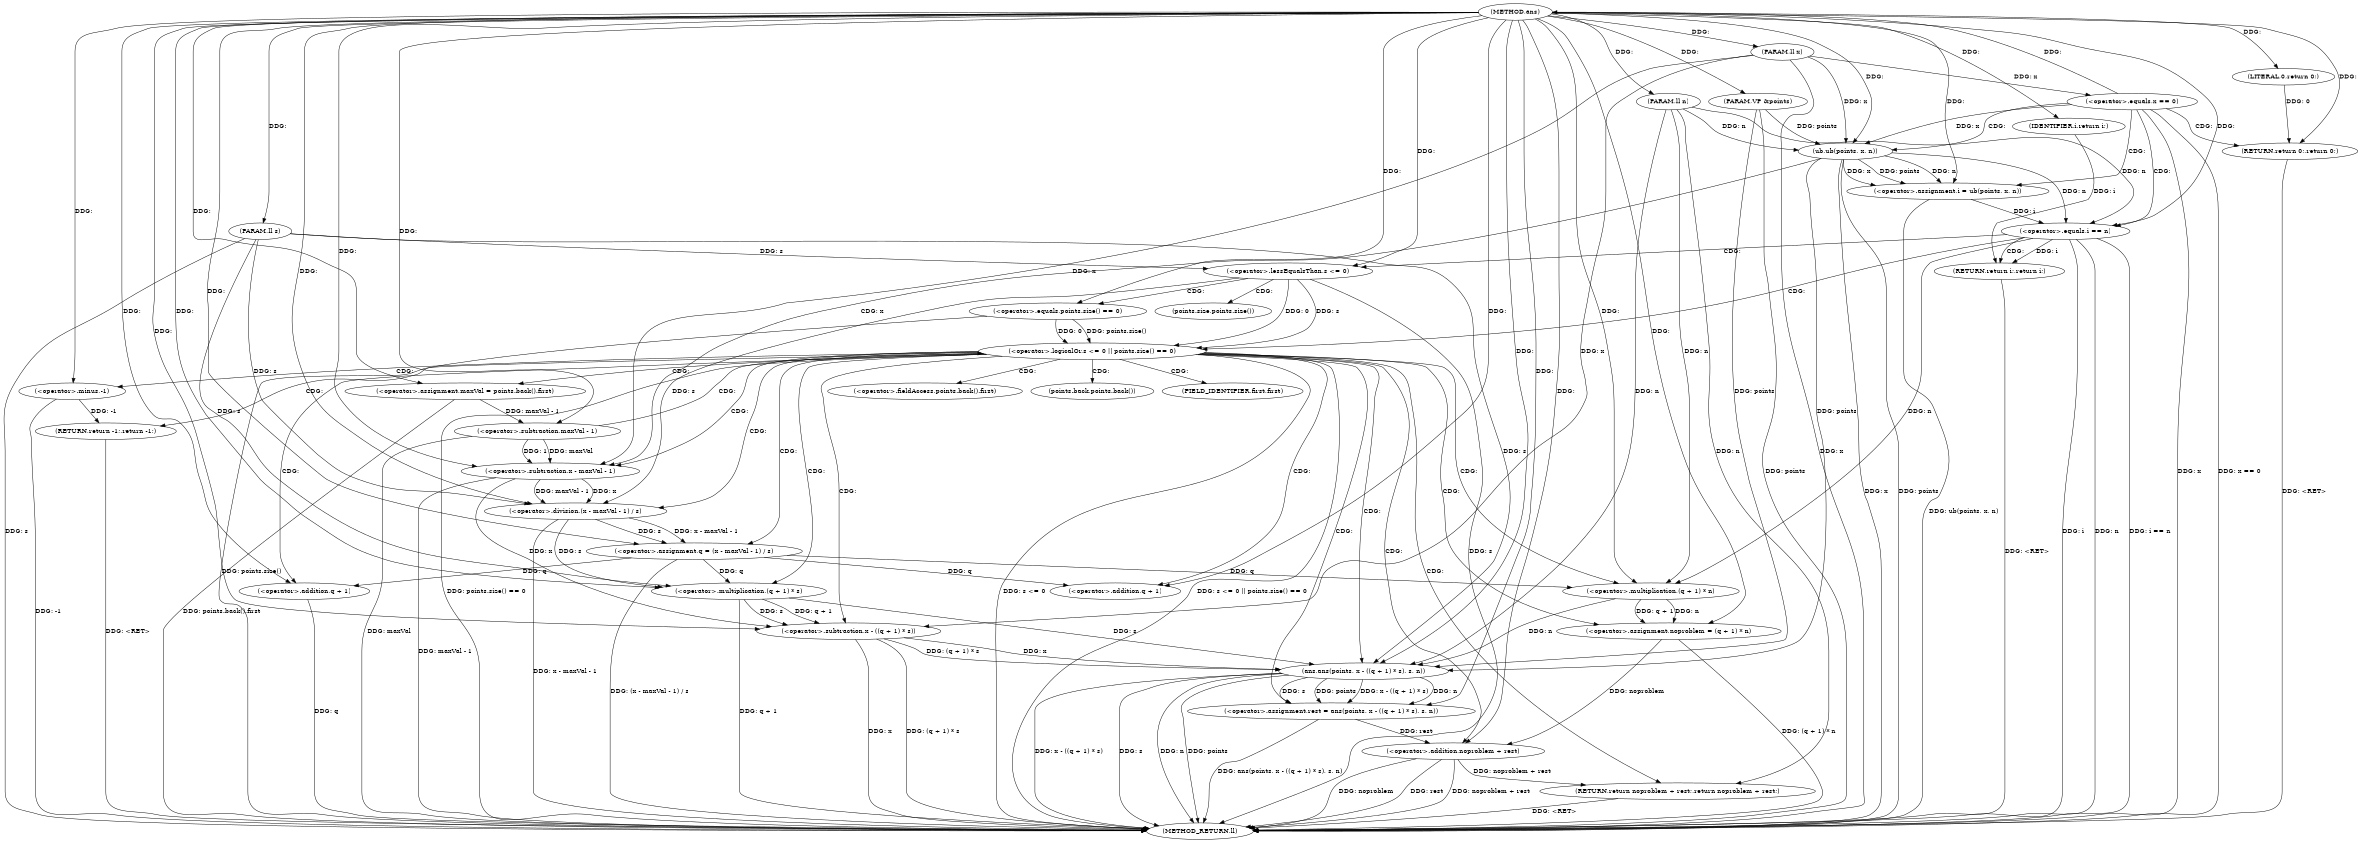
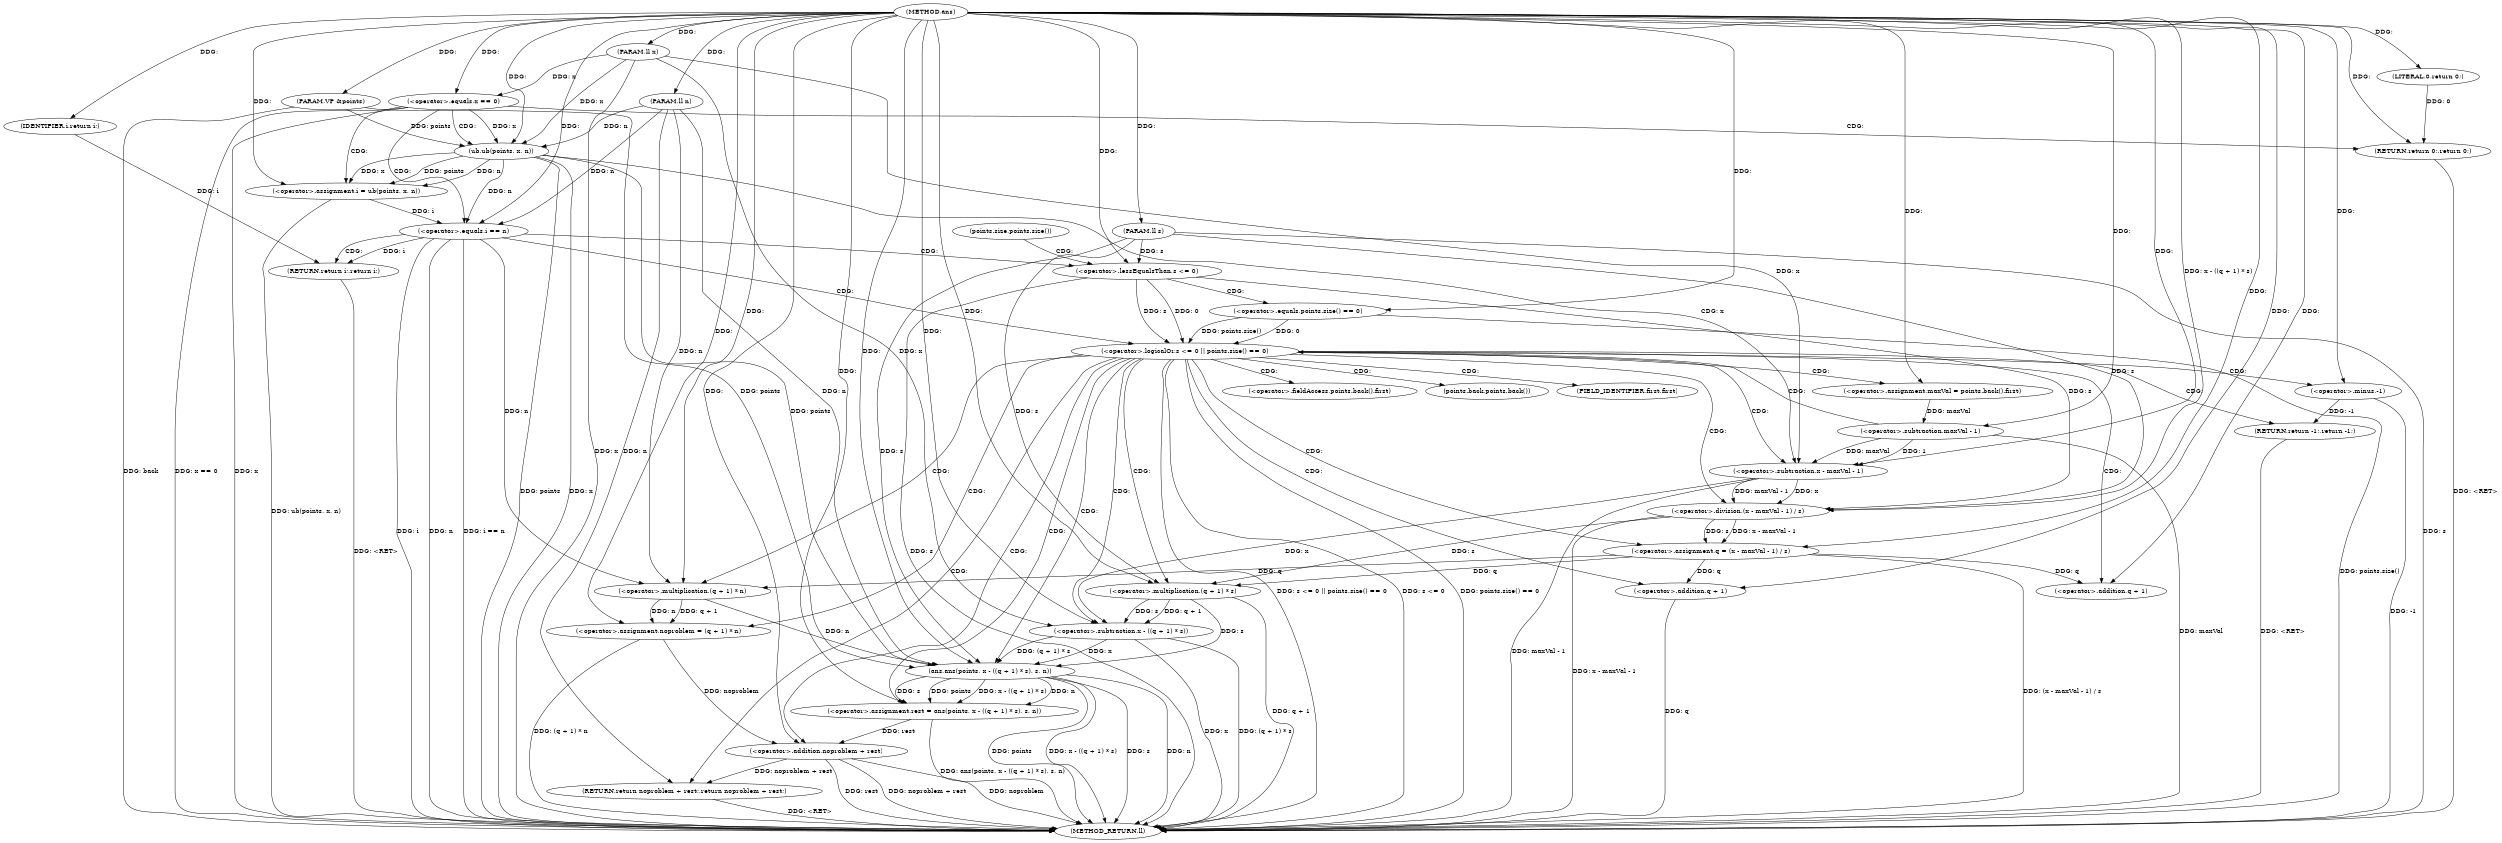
(1958, 31) -> (659, 16)
(310, 271) -> (2219, 271)
(1253, 290) -> (1055, 254)
(533, 411) -> (1949, 411)
(1786, 471) -> (141, 471)
(265, 817) -> none
